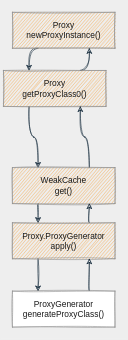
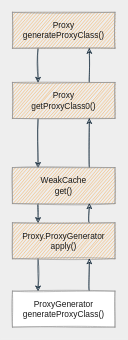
(64, 30) -> (64, 30)
(55, 89) -> (64, 101)
